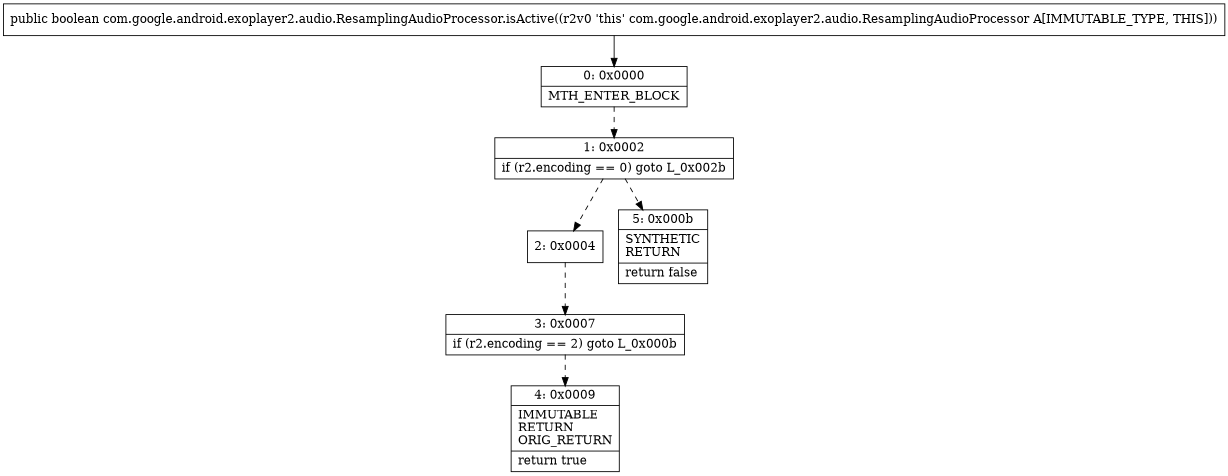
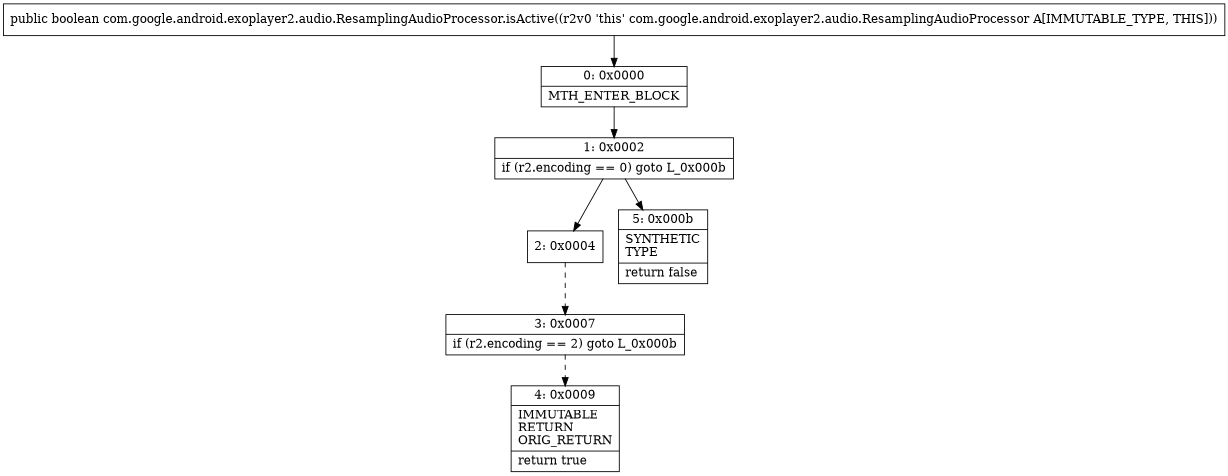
(614, 118) -> (614, 118)
(614, 168) -> (614, 168)
(632, 191) -> (632, 191)
(591, 201) -> (591, 201)
(653, 252) -> (642, 252)
